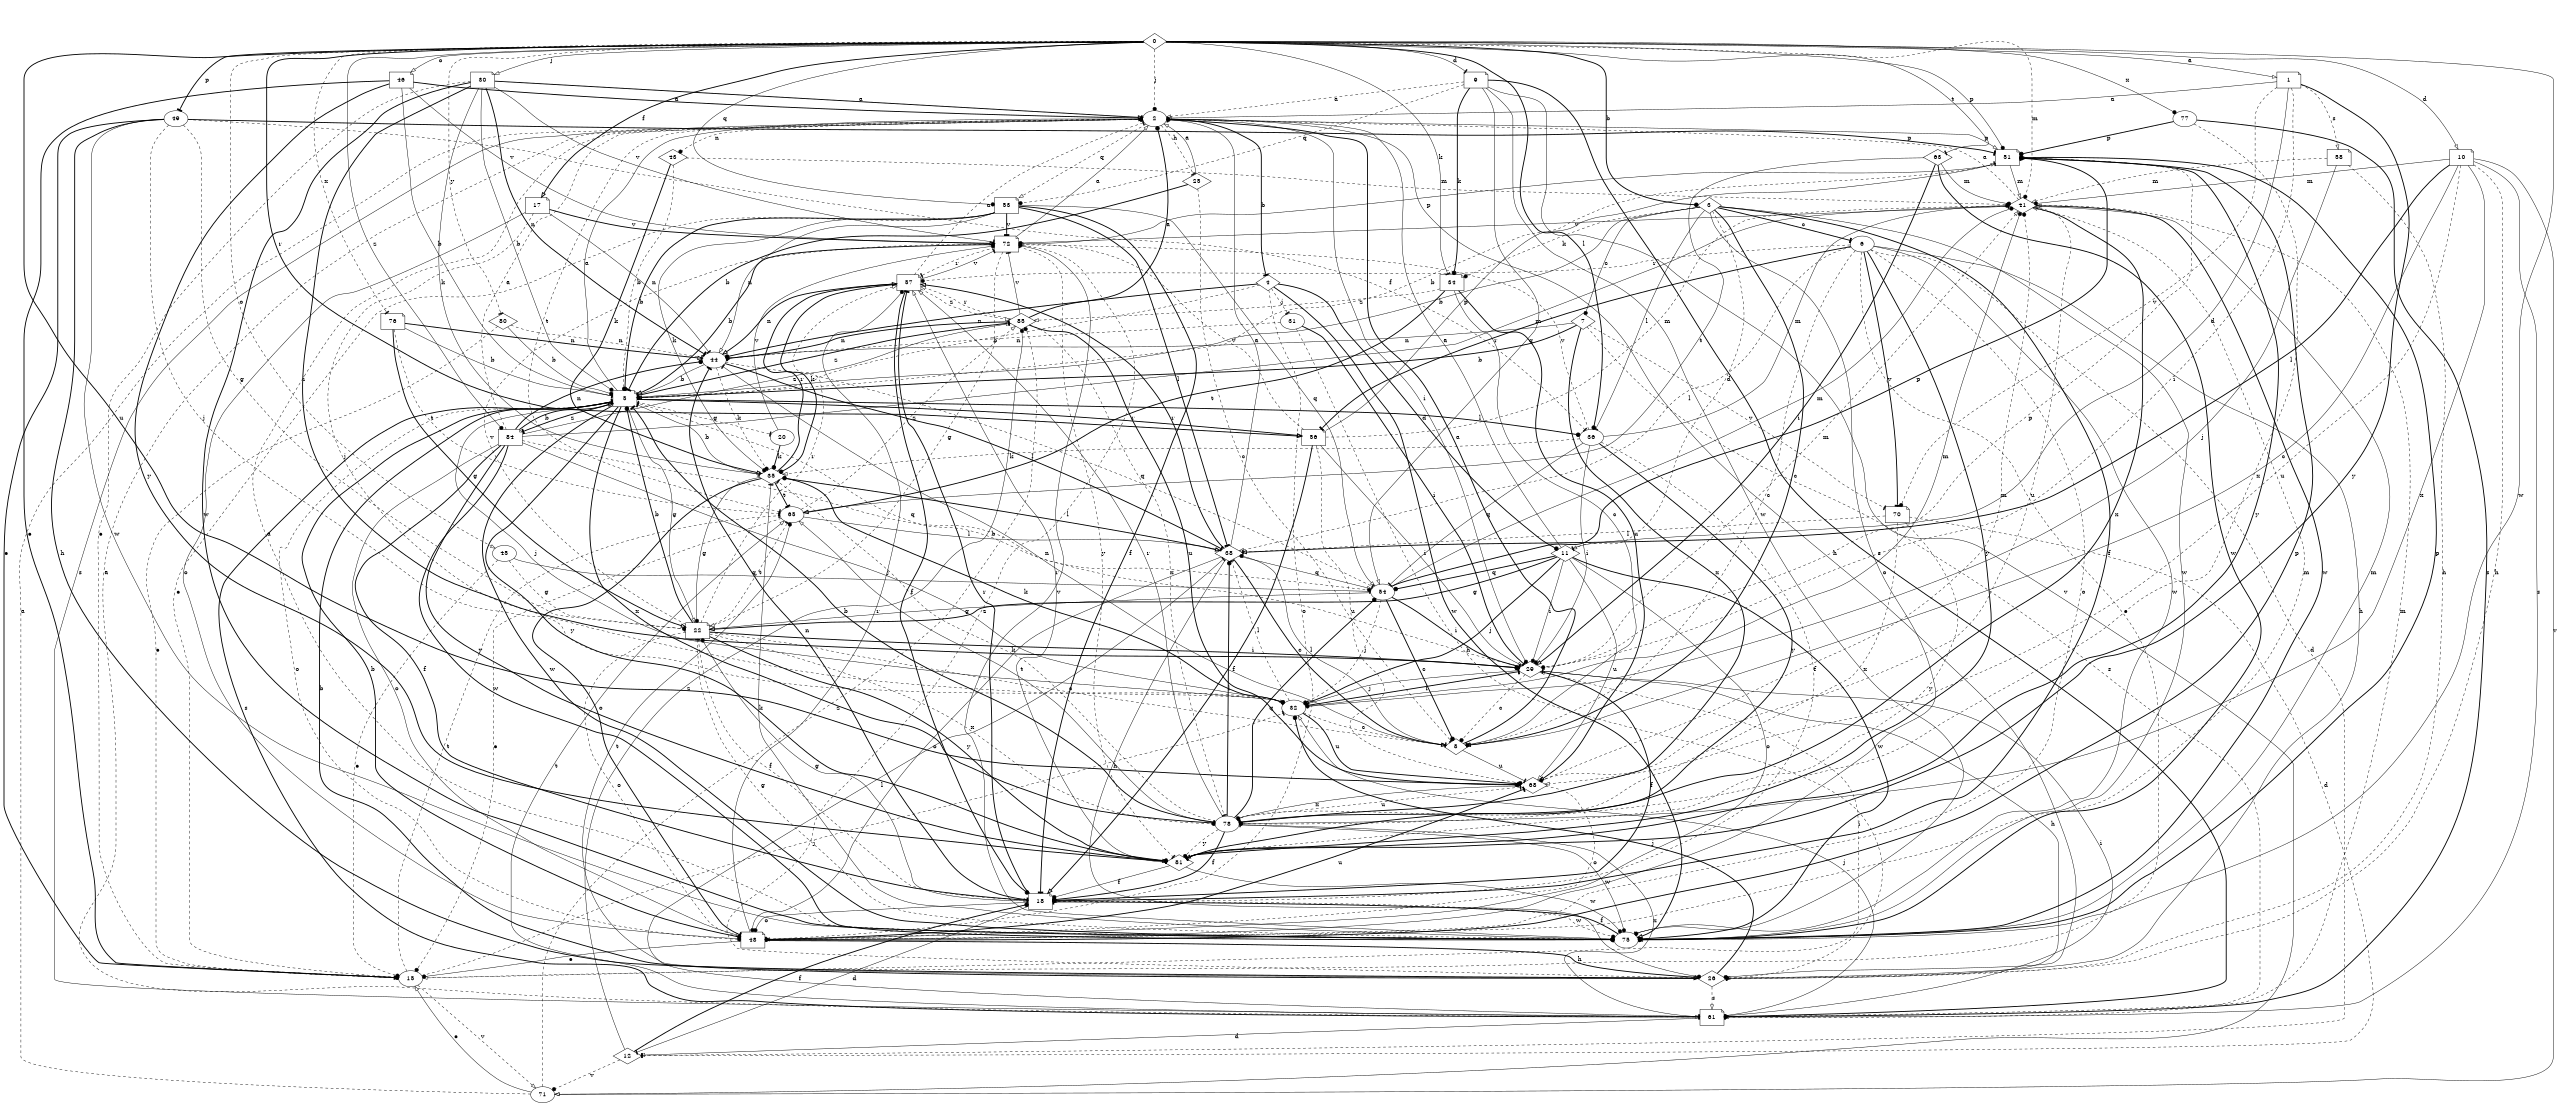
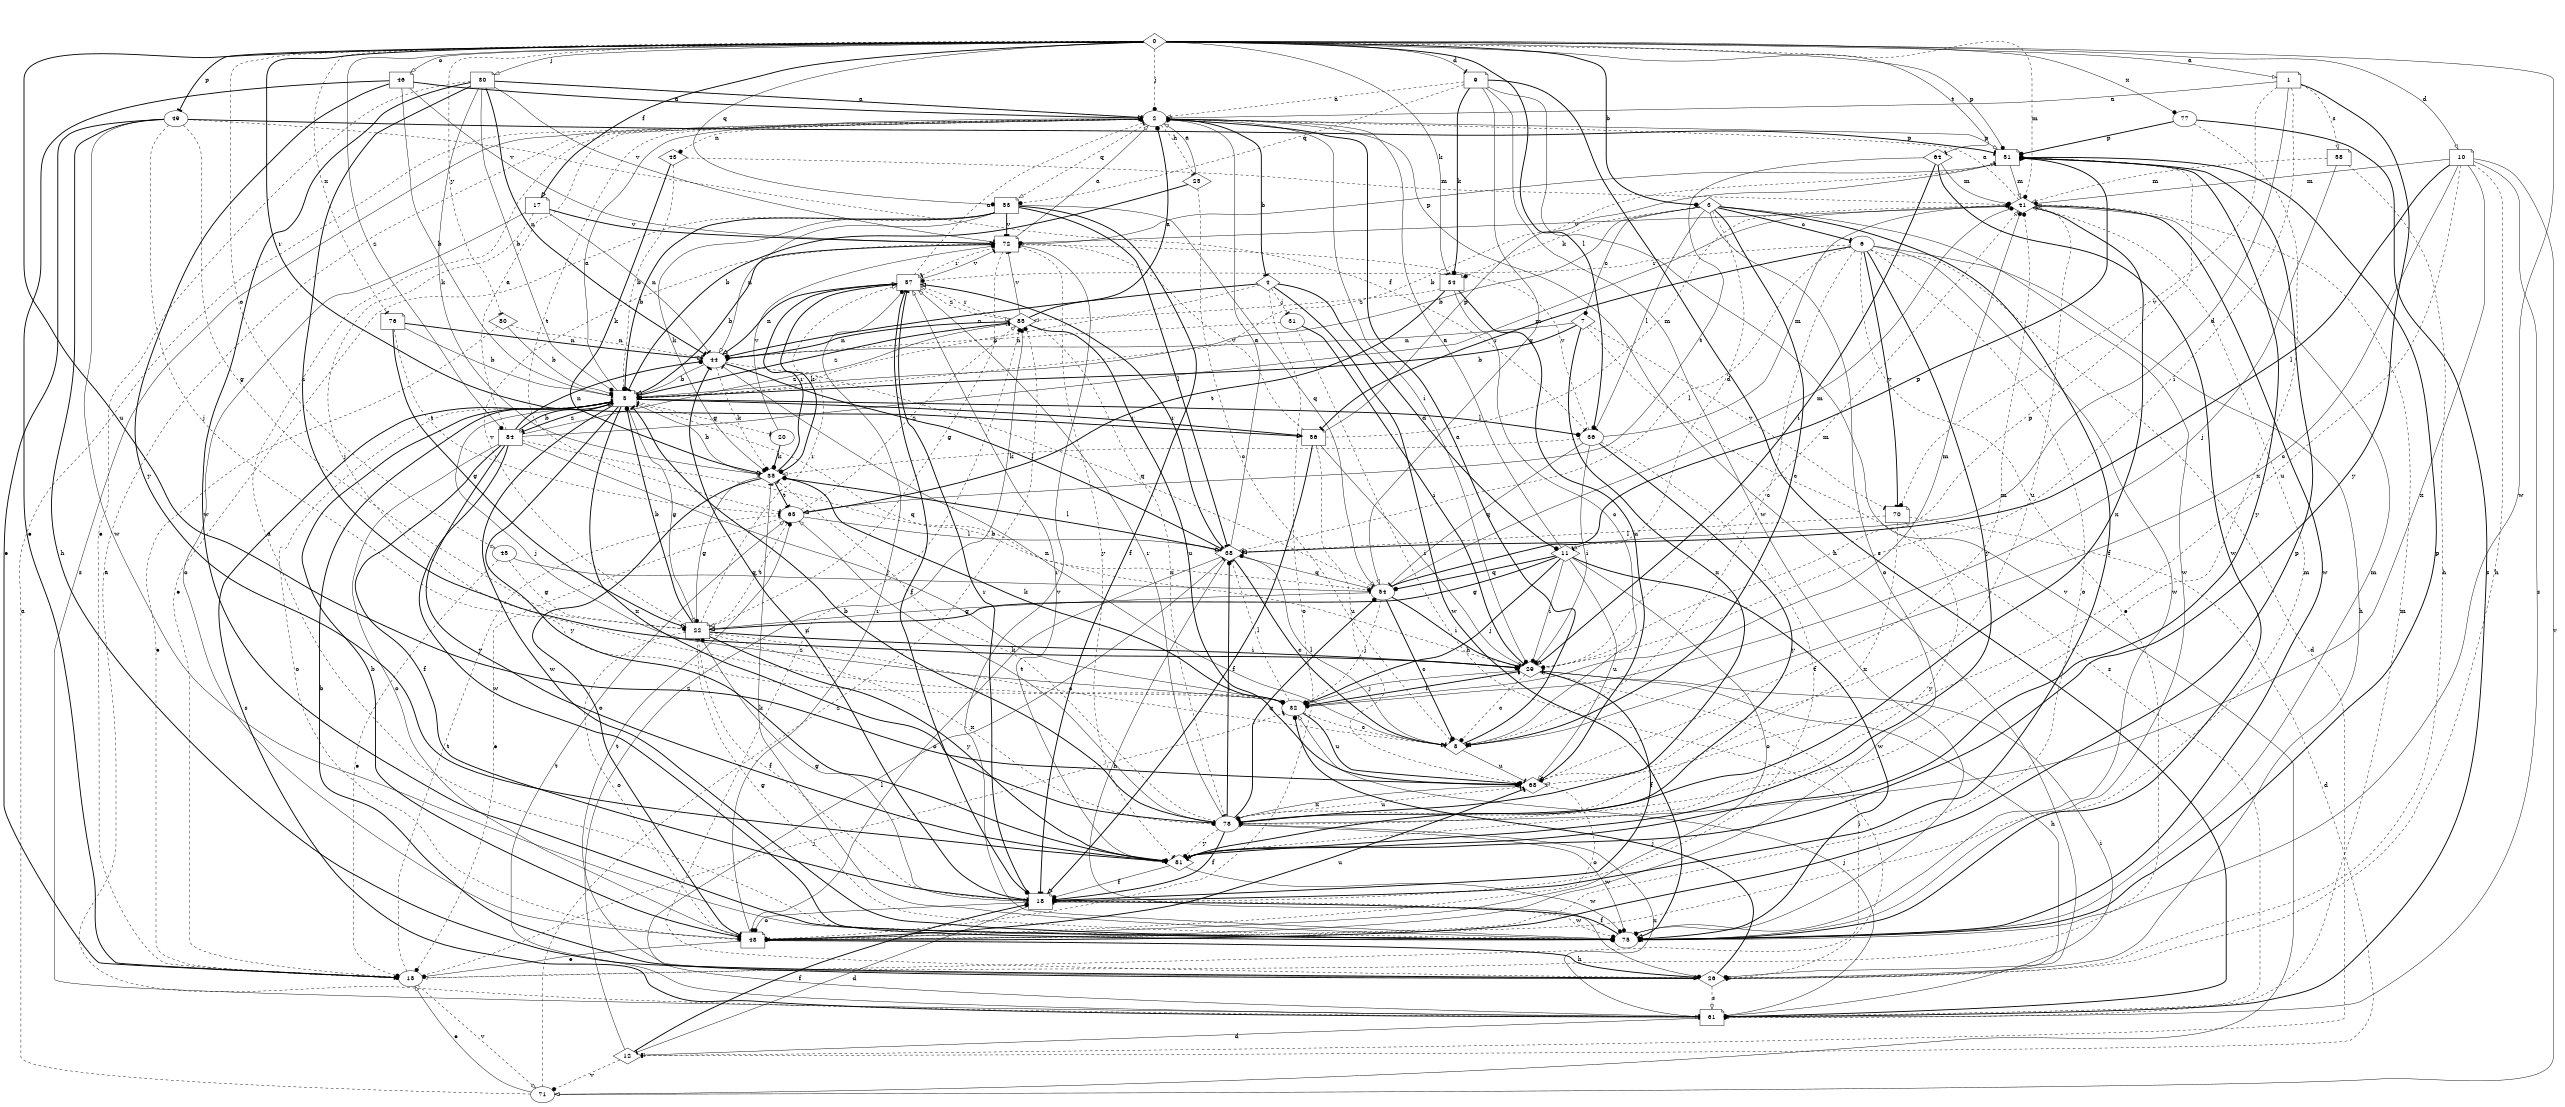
(1938, 157) -> (1938, 157)
(762, 950) -> (823, 958)
